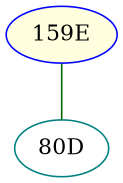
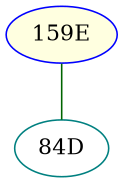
(62, 148) -> (62, 148)
